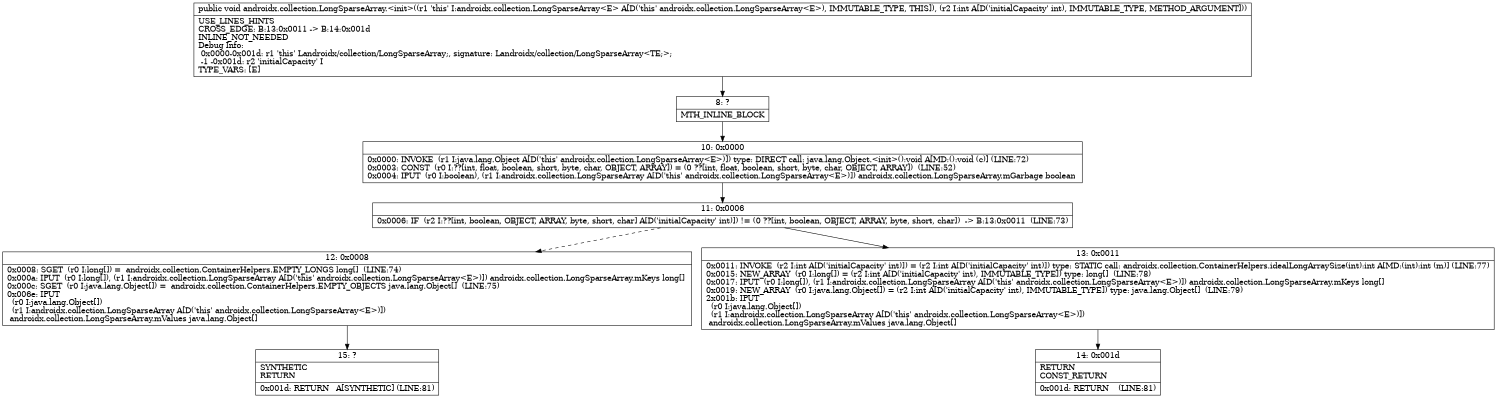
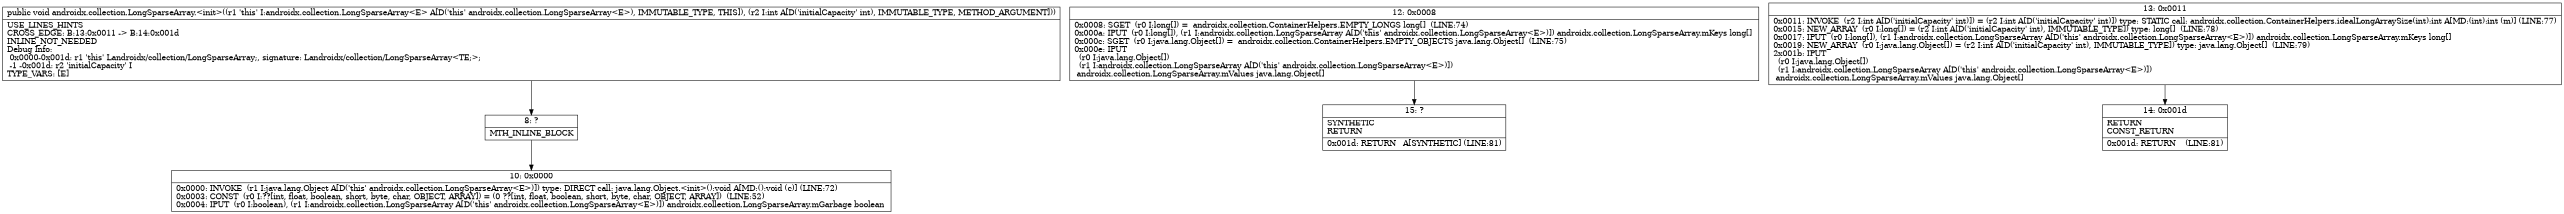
(723, 215) -> none
(36, 295) -> (1103, 50)
